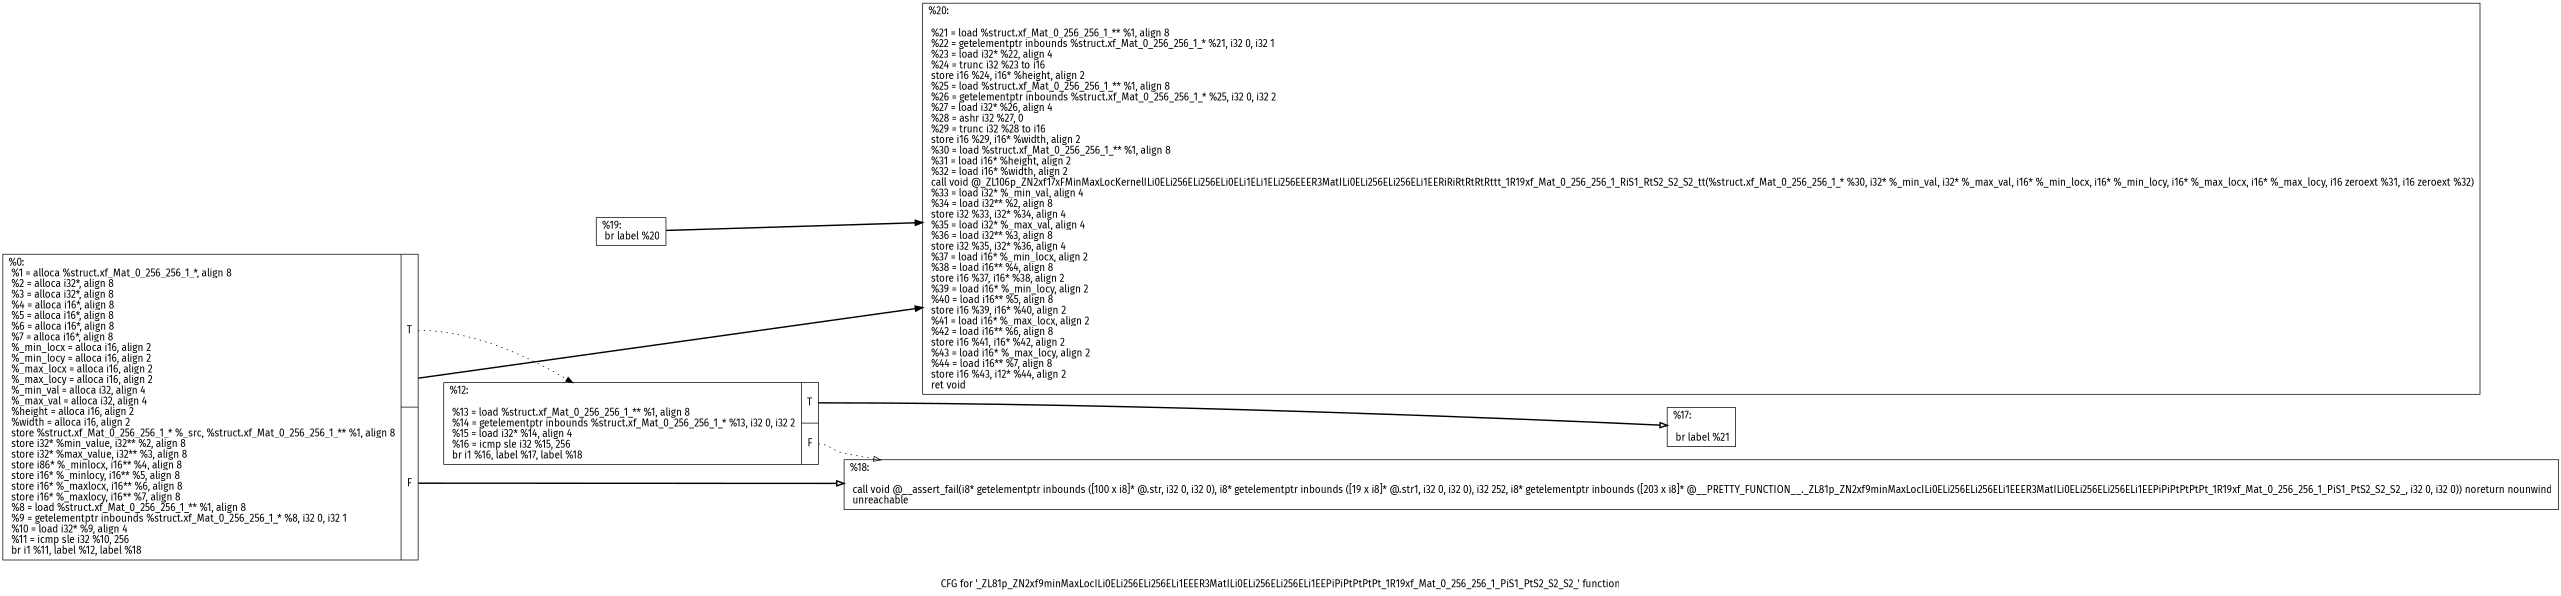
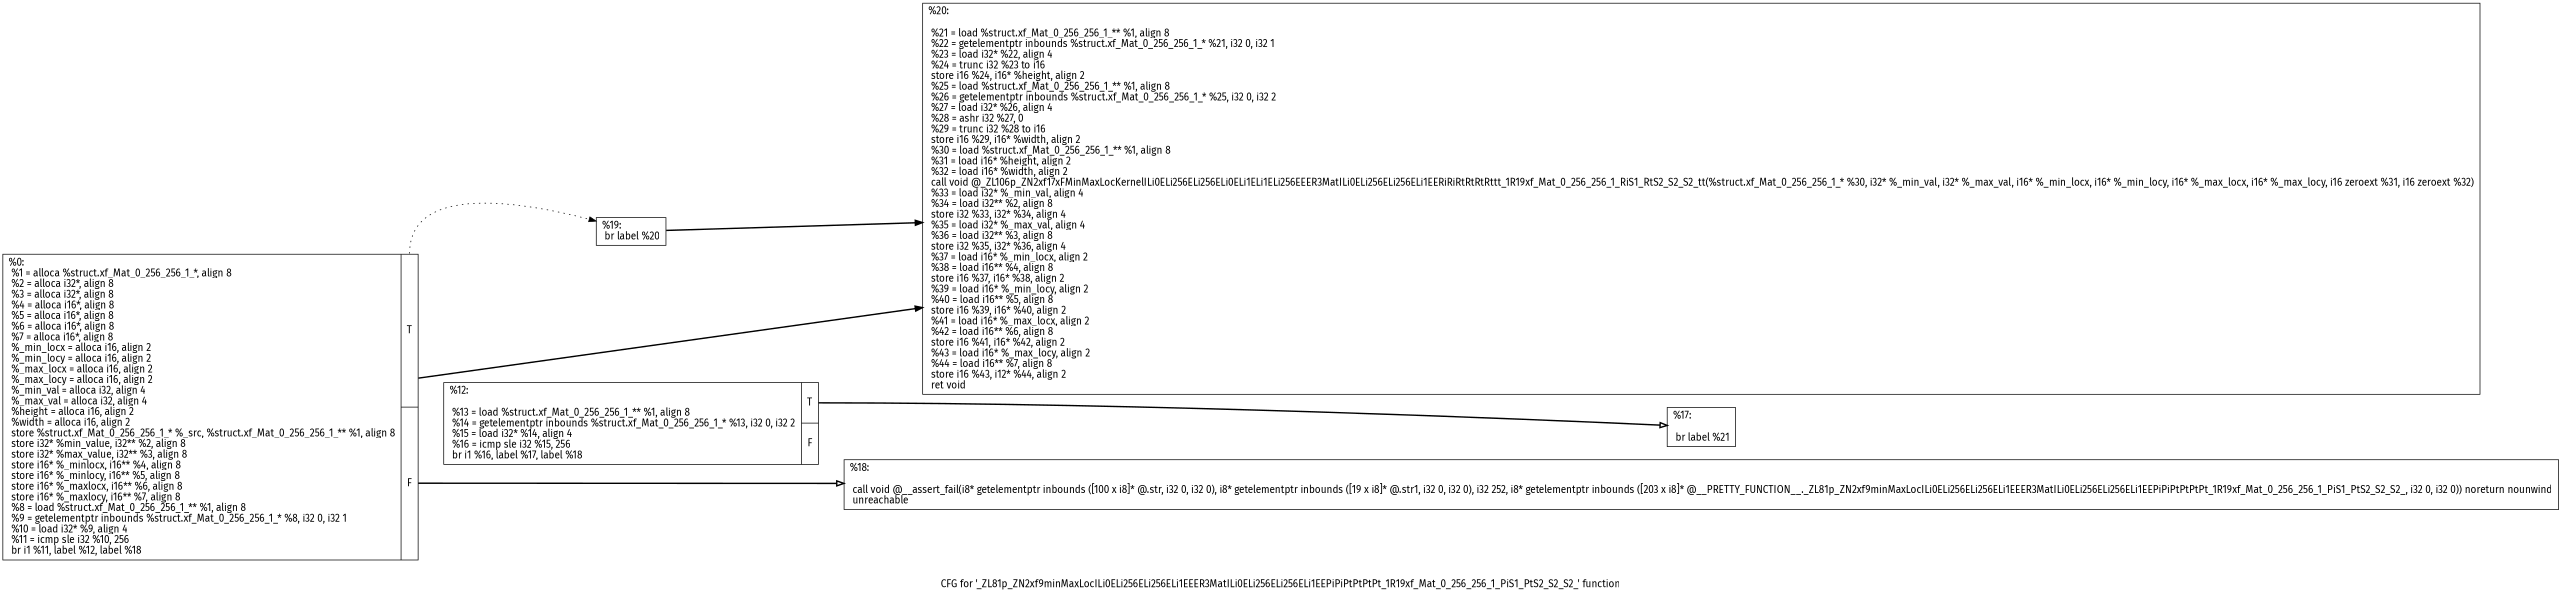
(495, 345) -> (487, 204)
(845, 454) -> none
(95, 465) -> (95, 465)
